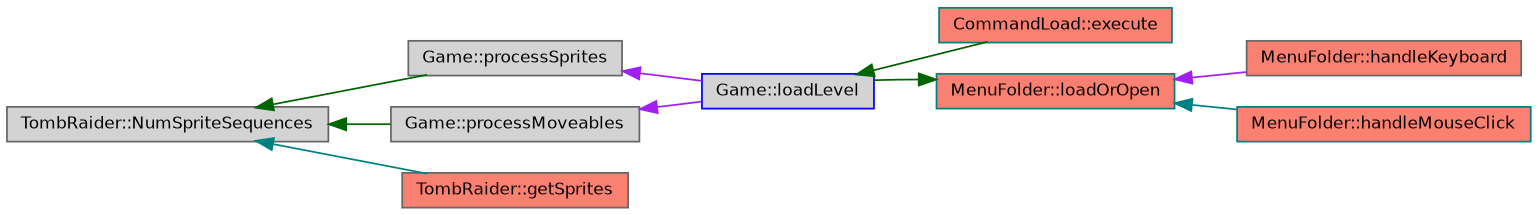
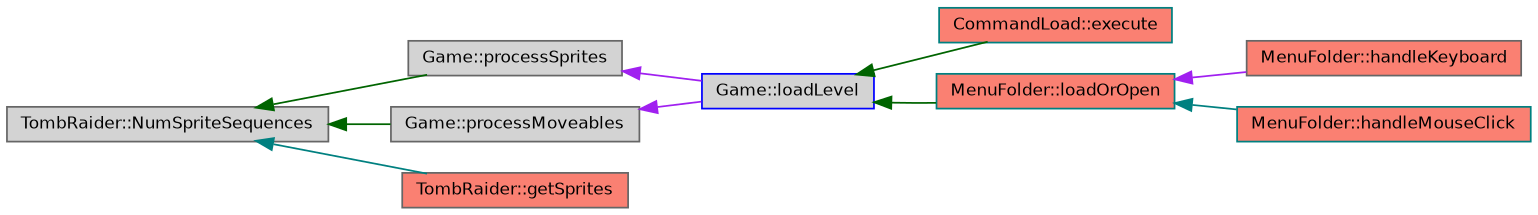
(896, 80) -> (914, 103)
